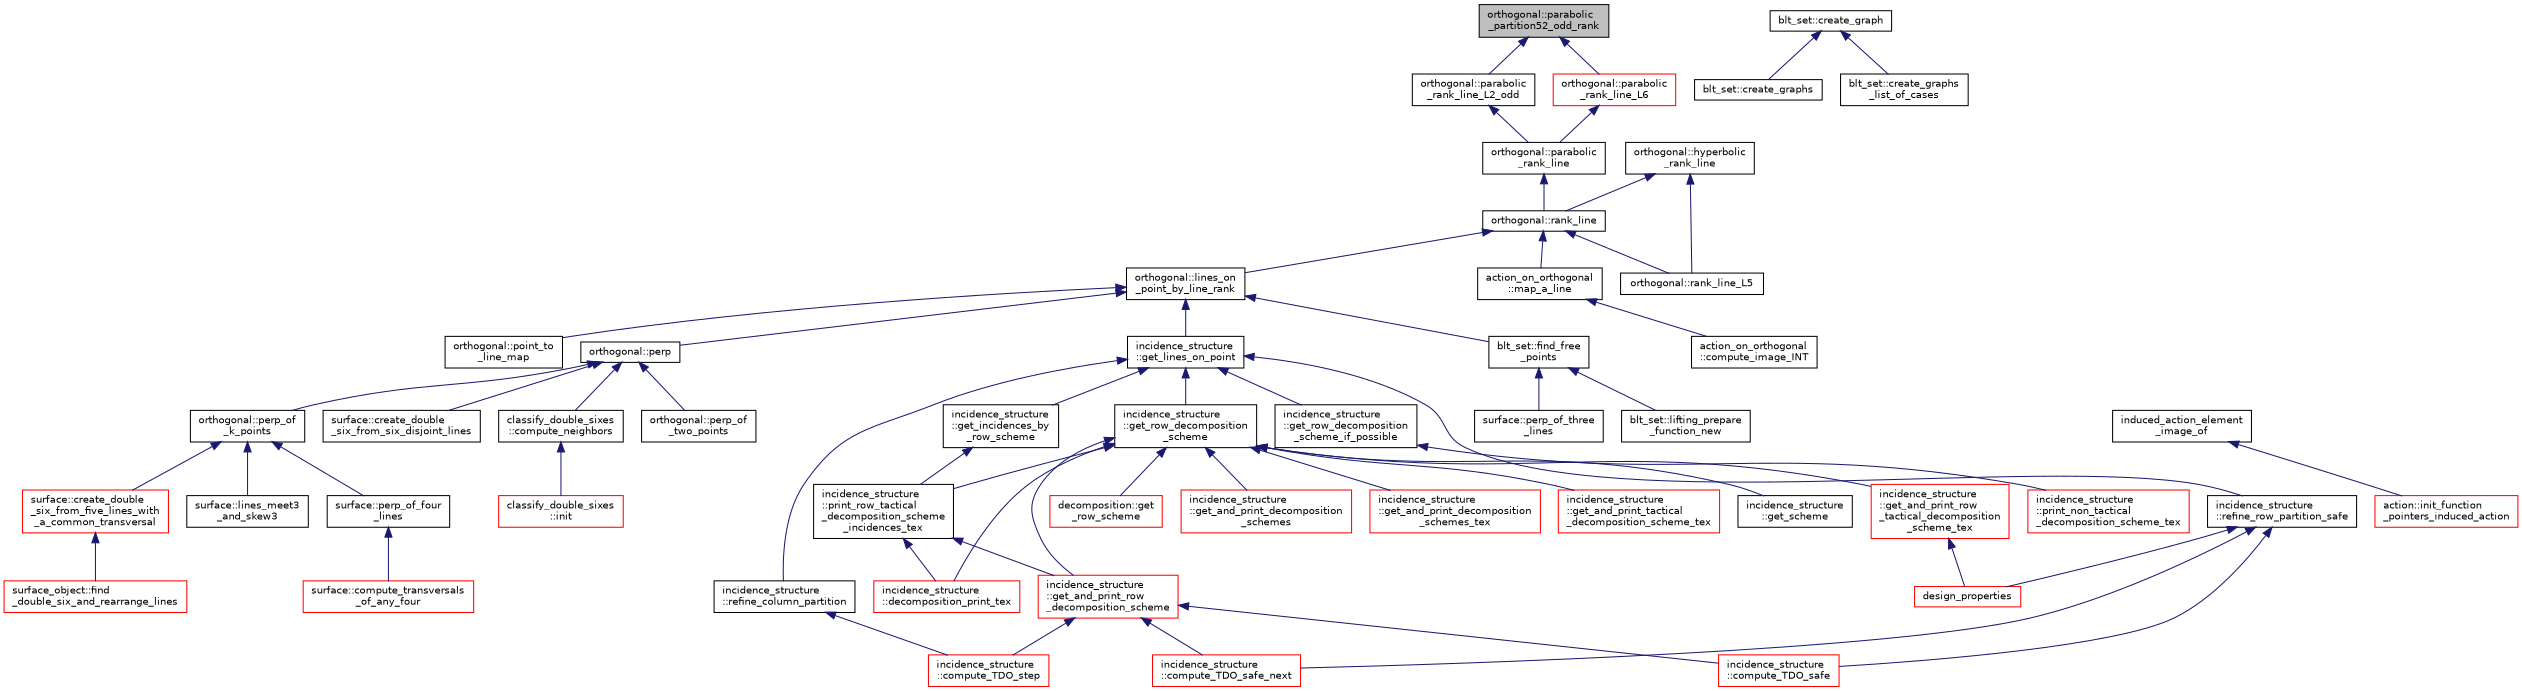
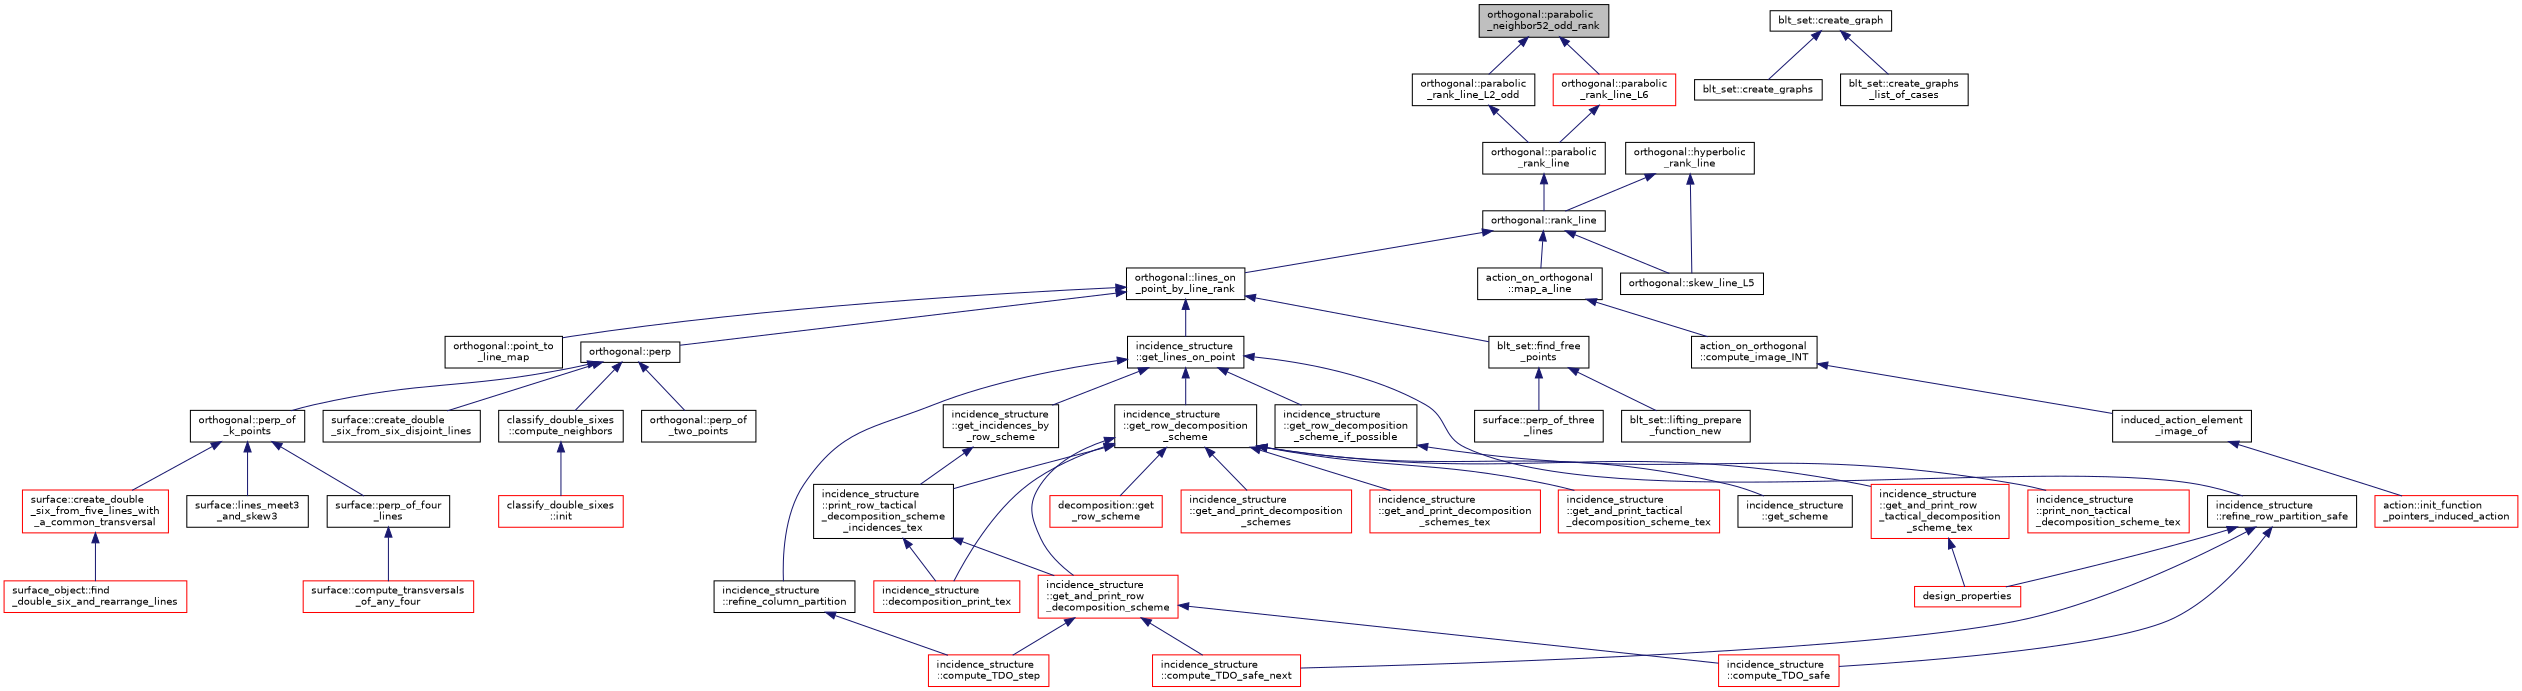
(1544, 21) -> (1544, 21)
(1692, 284) -> (1692, 284)
none -> (1970, 390)
